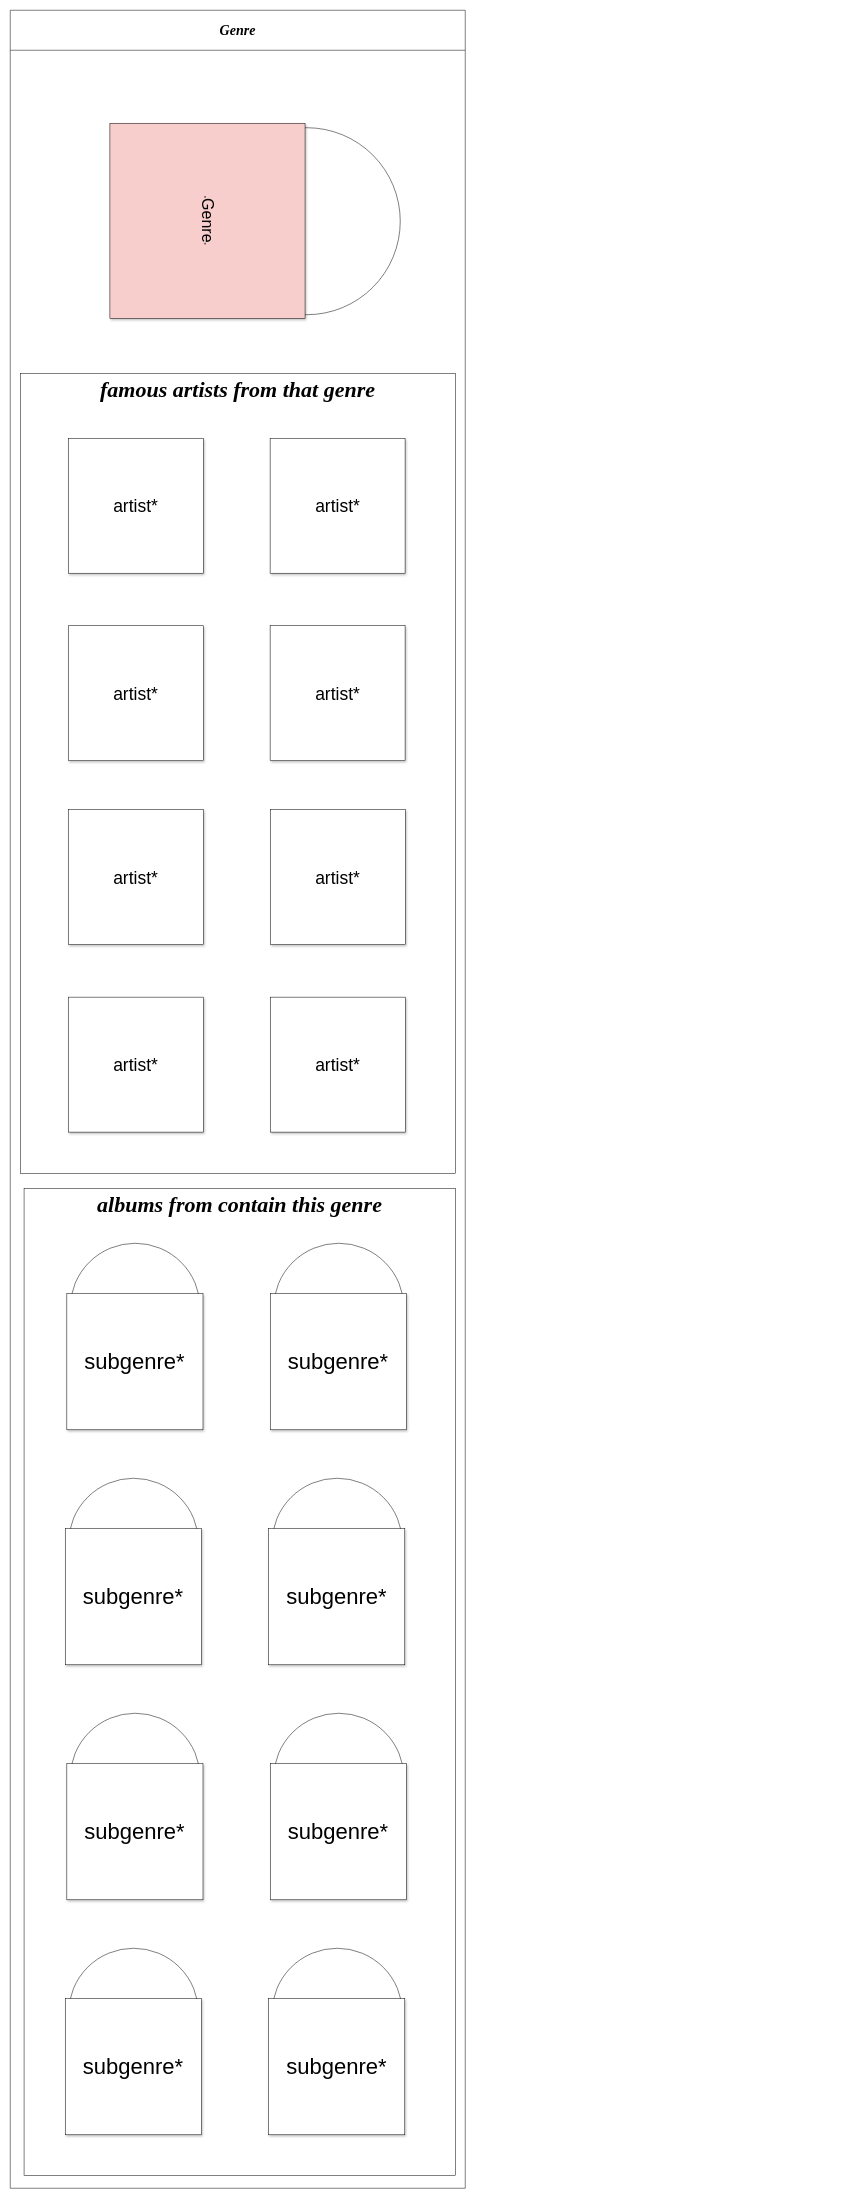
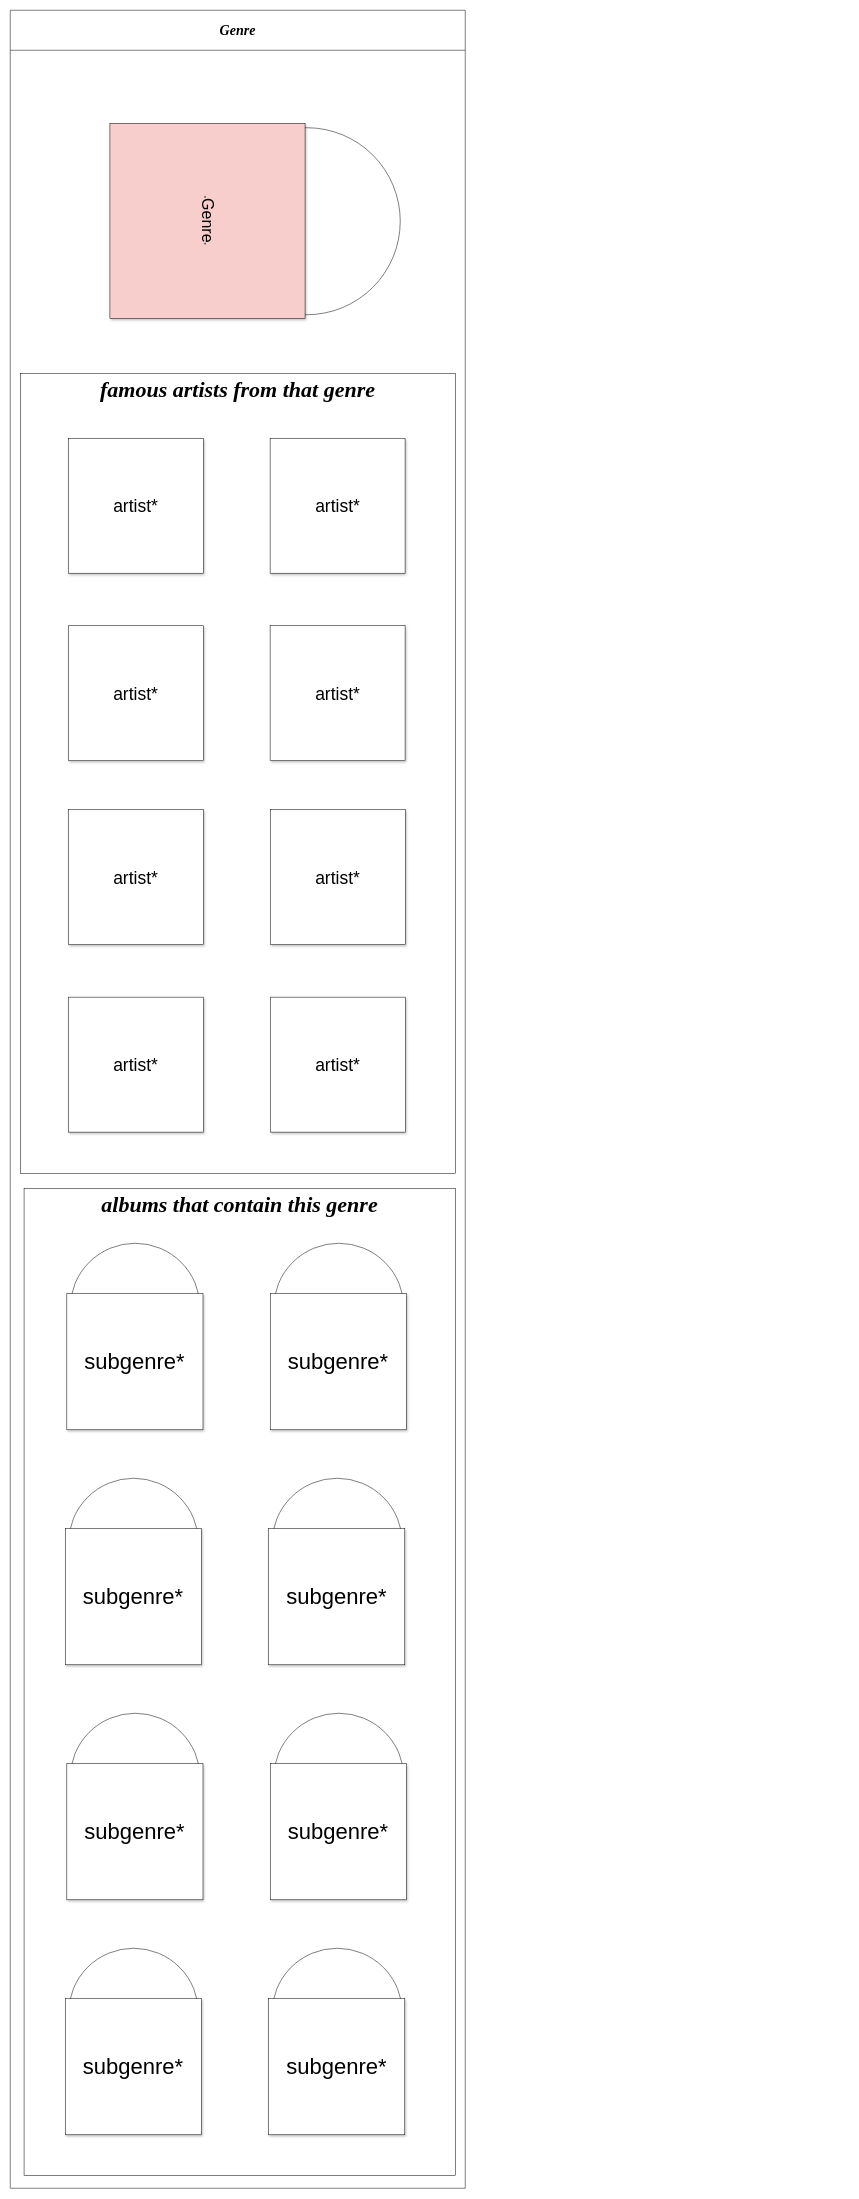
(240, 1201) -> (240, 1201)
